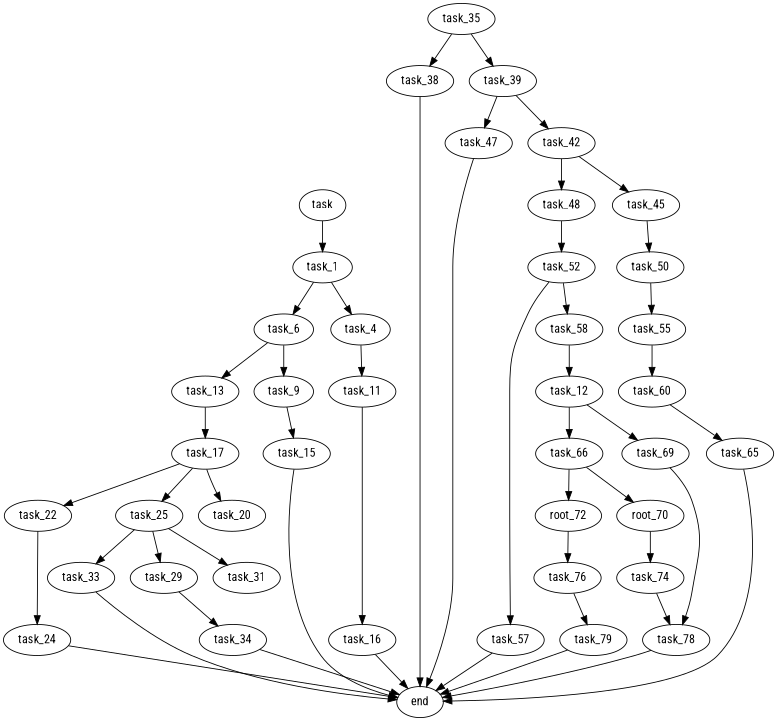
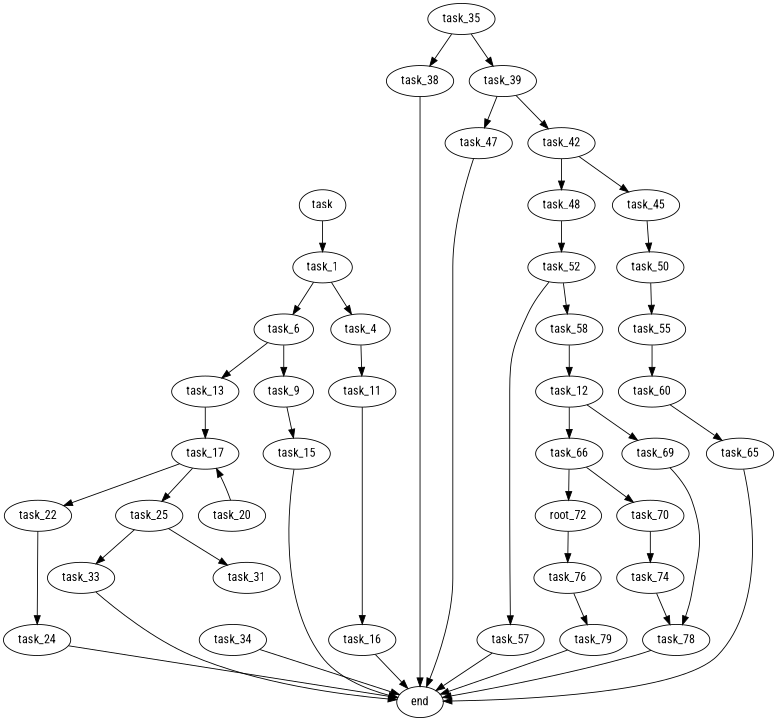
(211, 481) -> (226, 488)
(650, 516) -> (650, 516)
(164, 578) -> none
